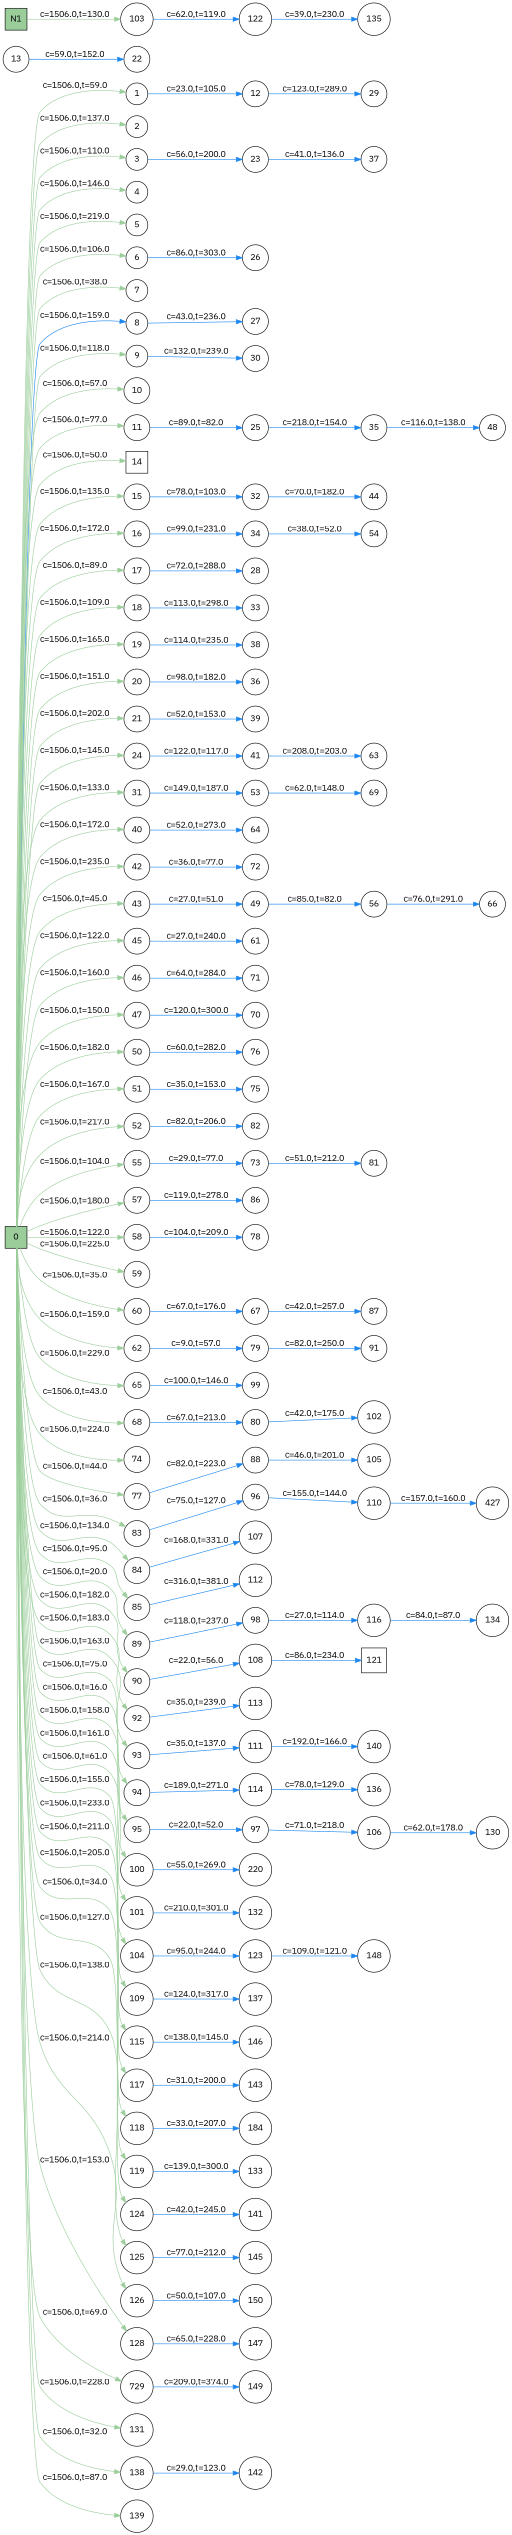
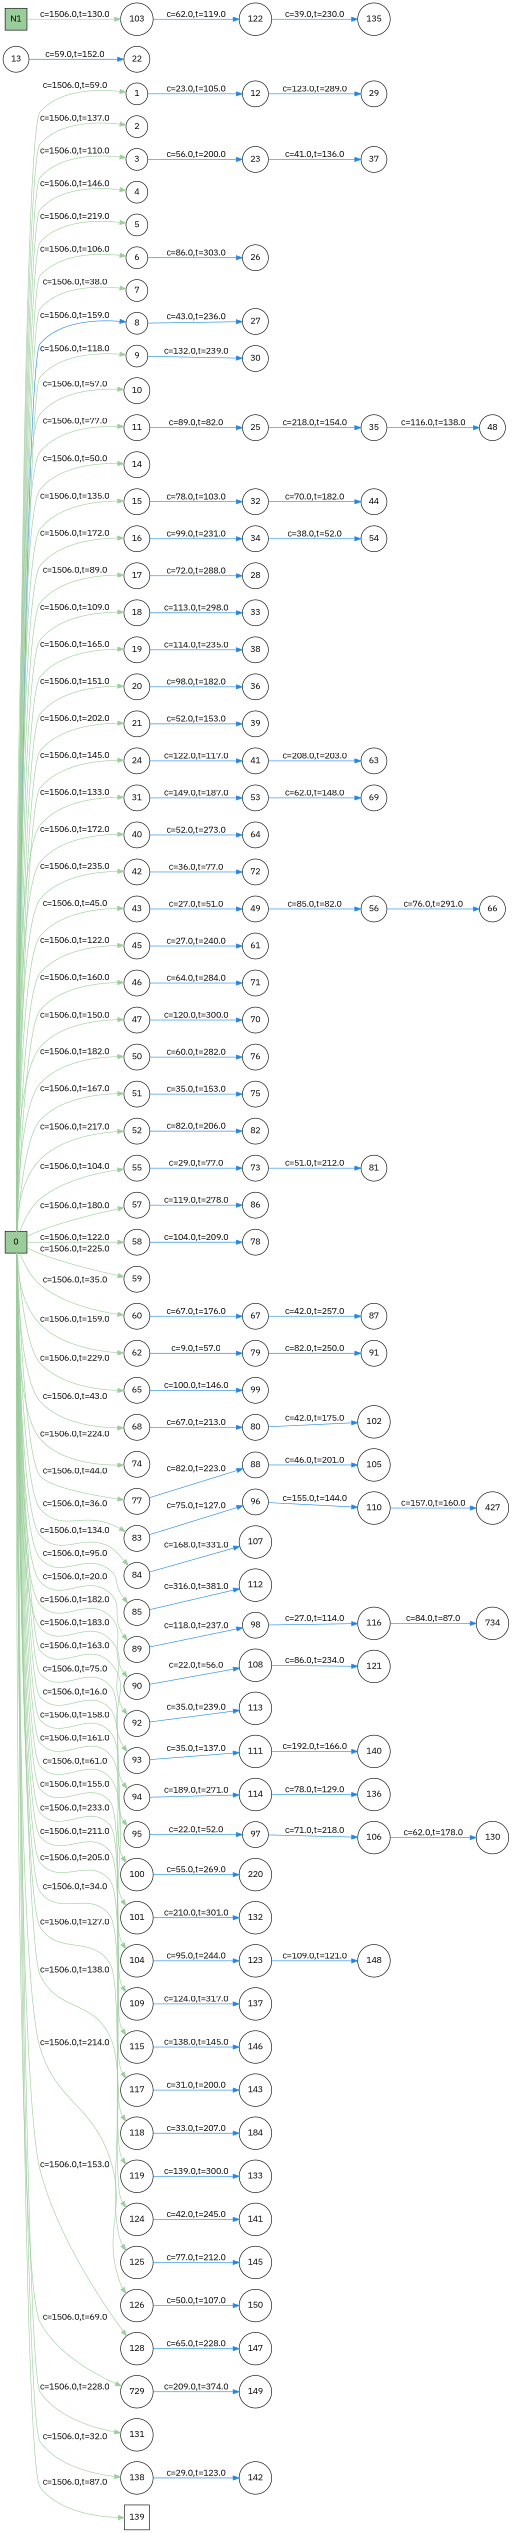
(137, 462) -> (137, 465)
(492, 1620) -> (492, 1623)
(374, 1660) -> (374, 1666)
(137, 2516) -> (137, 2517)
